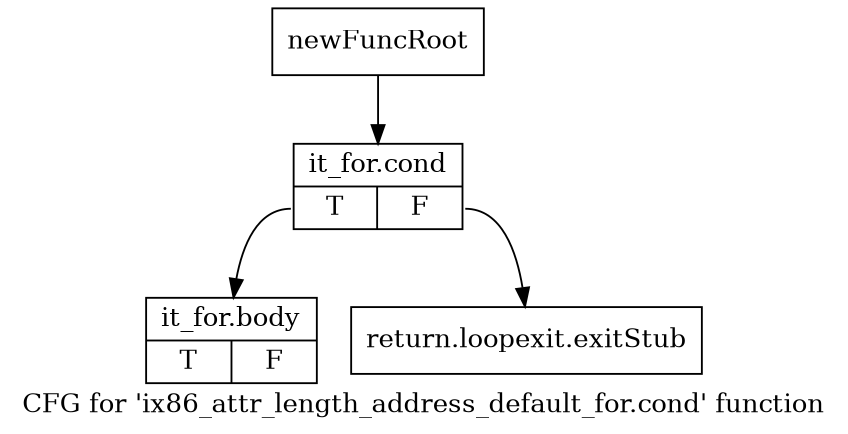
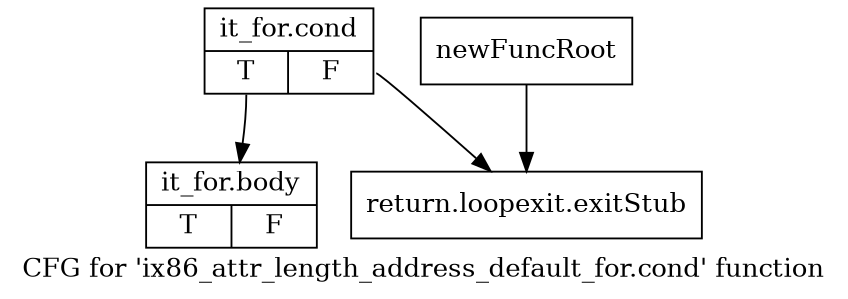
(378, 100) -> (527, 119)
